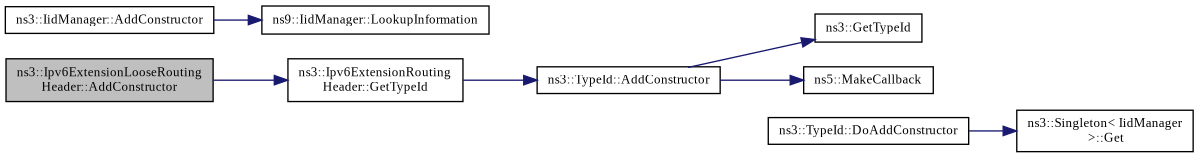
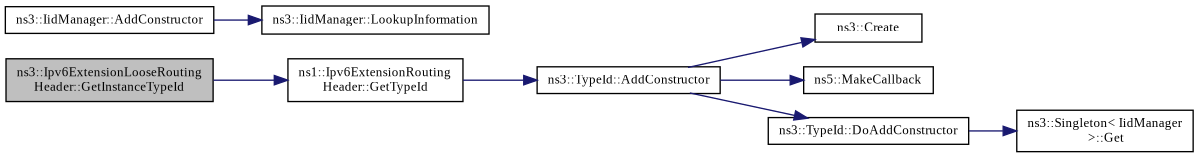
(375, 20) -> (375, 20)
(868, 28) -> (868, 28)
(110, 80) -> (110, 80)
(375, 80) -> (375, 80)
none -> (742, 104)
